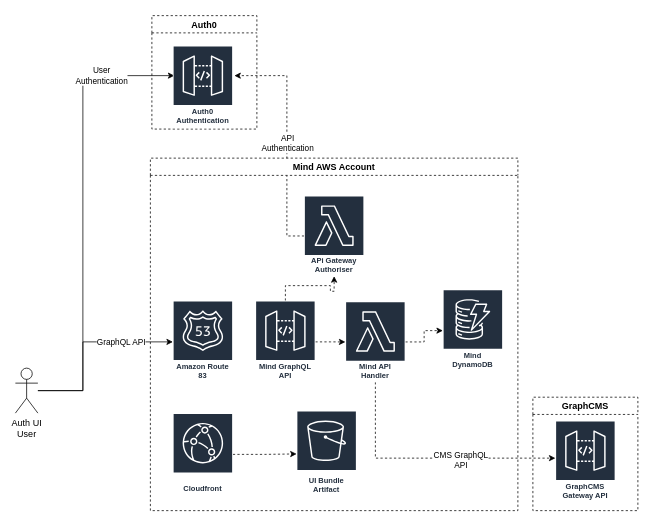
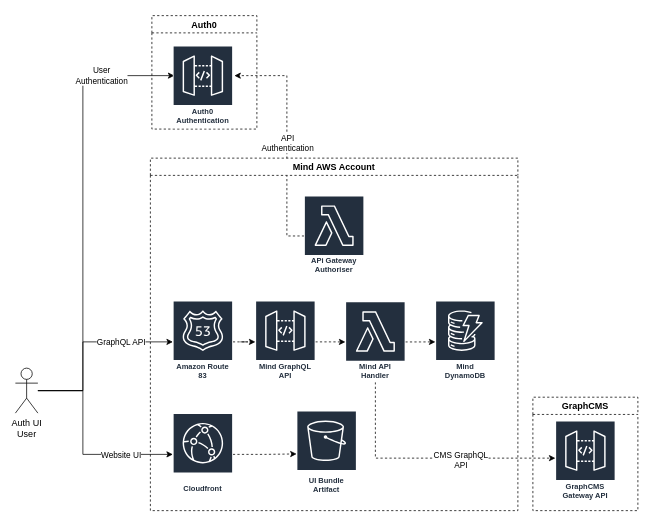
(309, 285) -> none
(473, 330) -> (465, 342)
none -> (244, 342)
none -> (124, 454)
